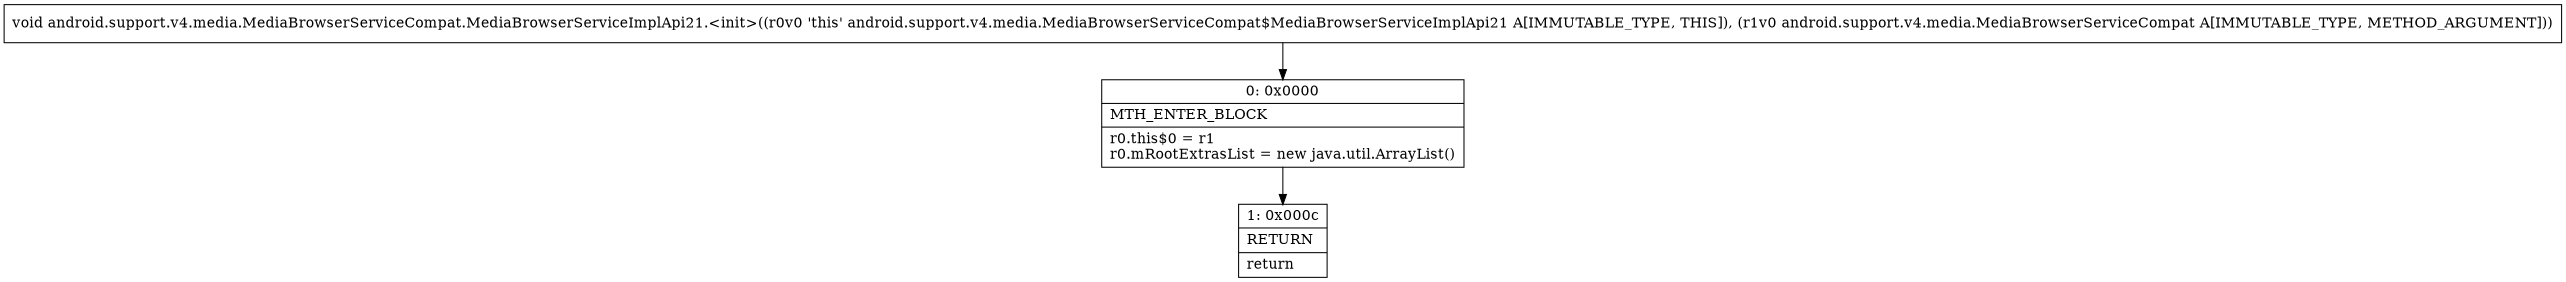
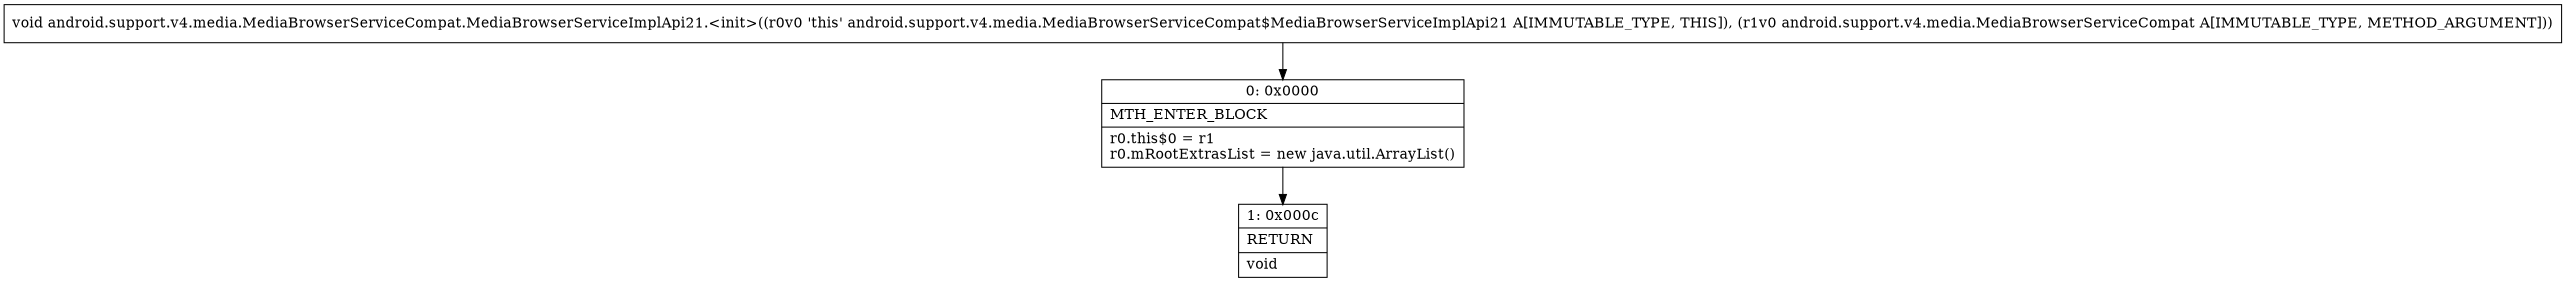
(1271, 264) -> (1263, 264)
